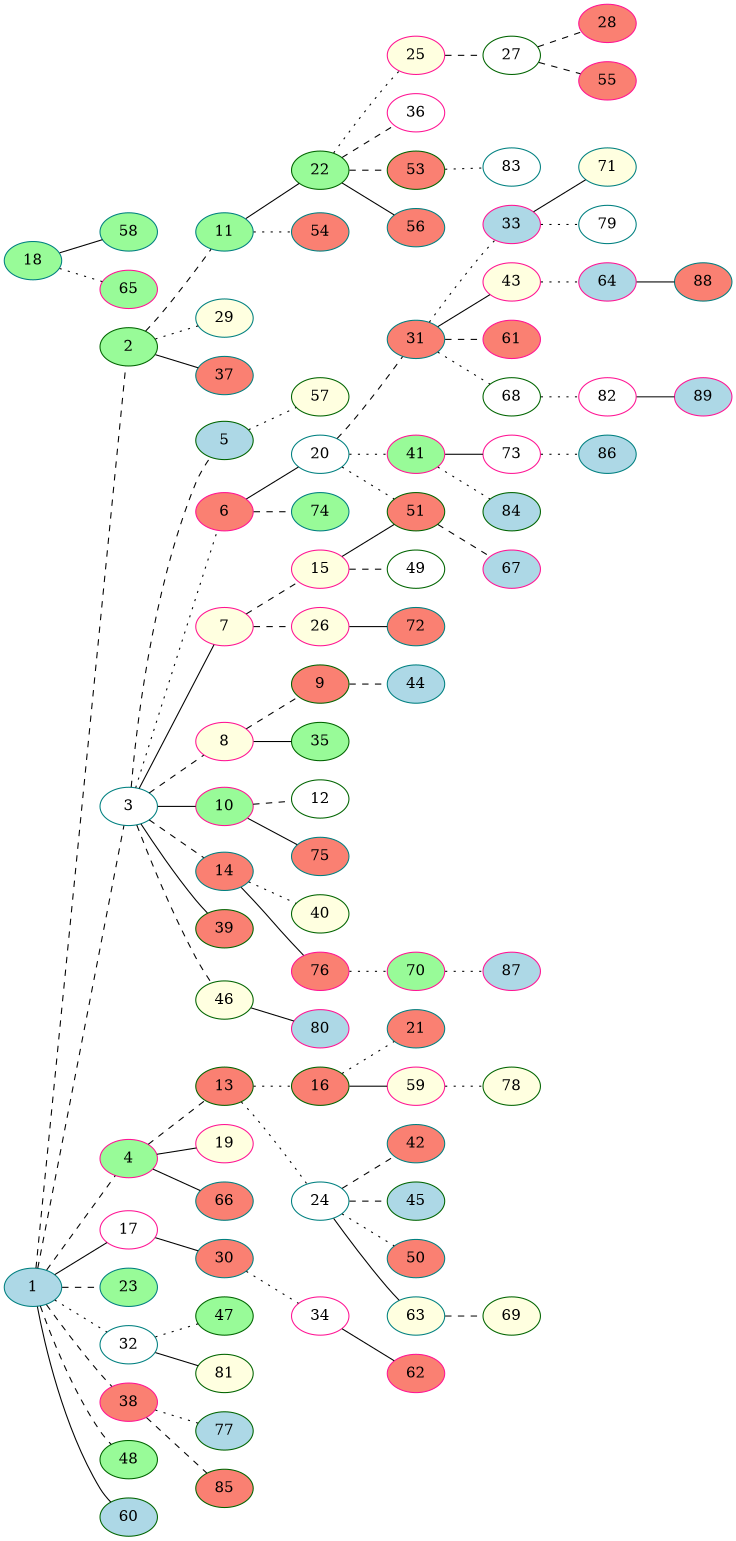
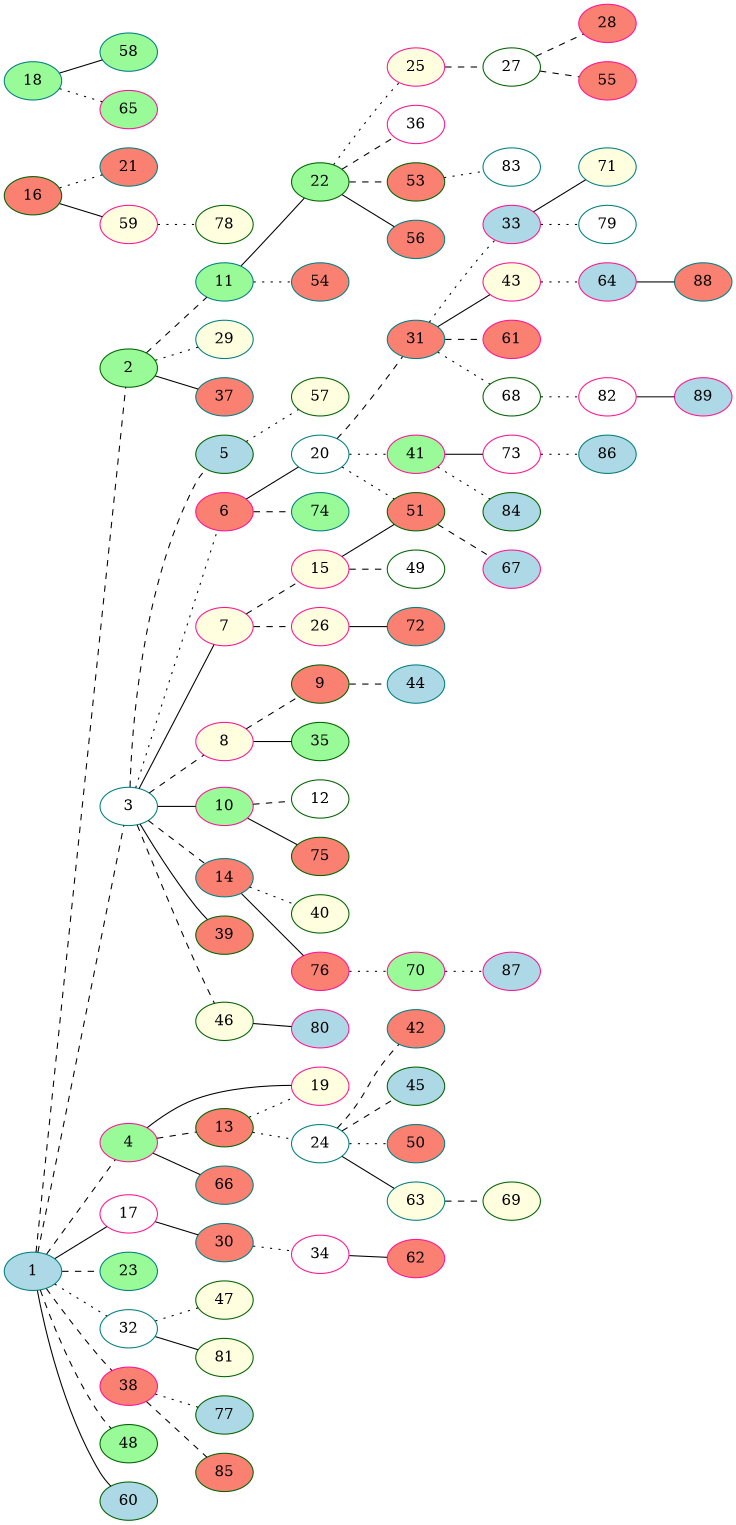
(320, 856) -> (320, 856)
(273, 1086) -> (273, 1107)
(224, 1316) -> (224, 1300)
